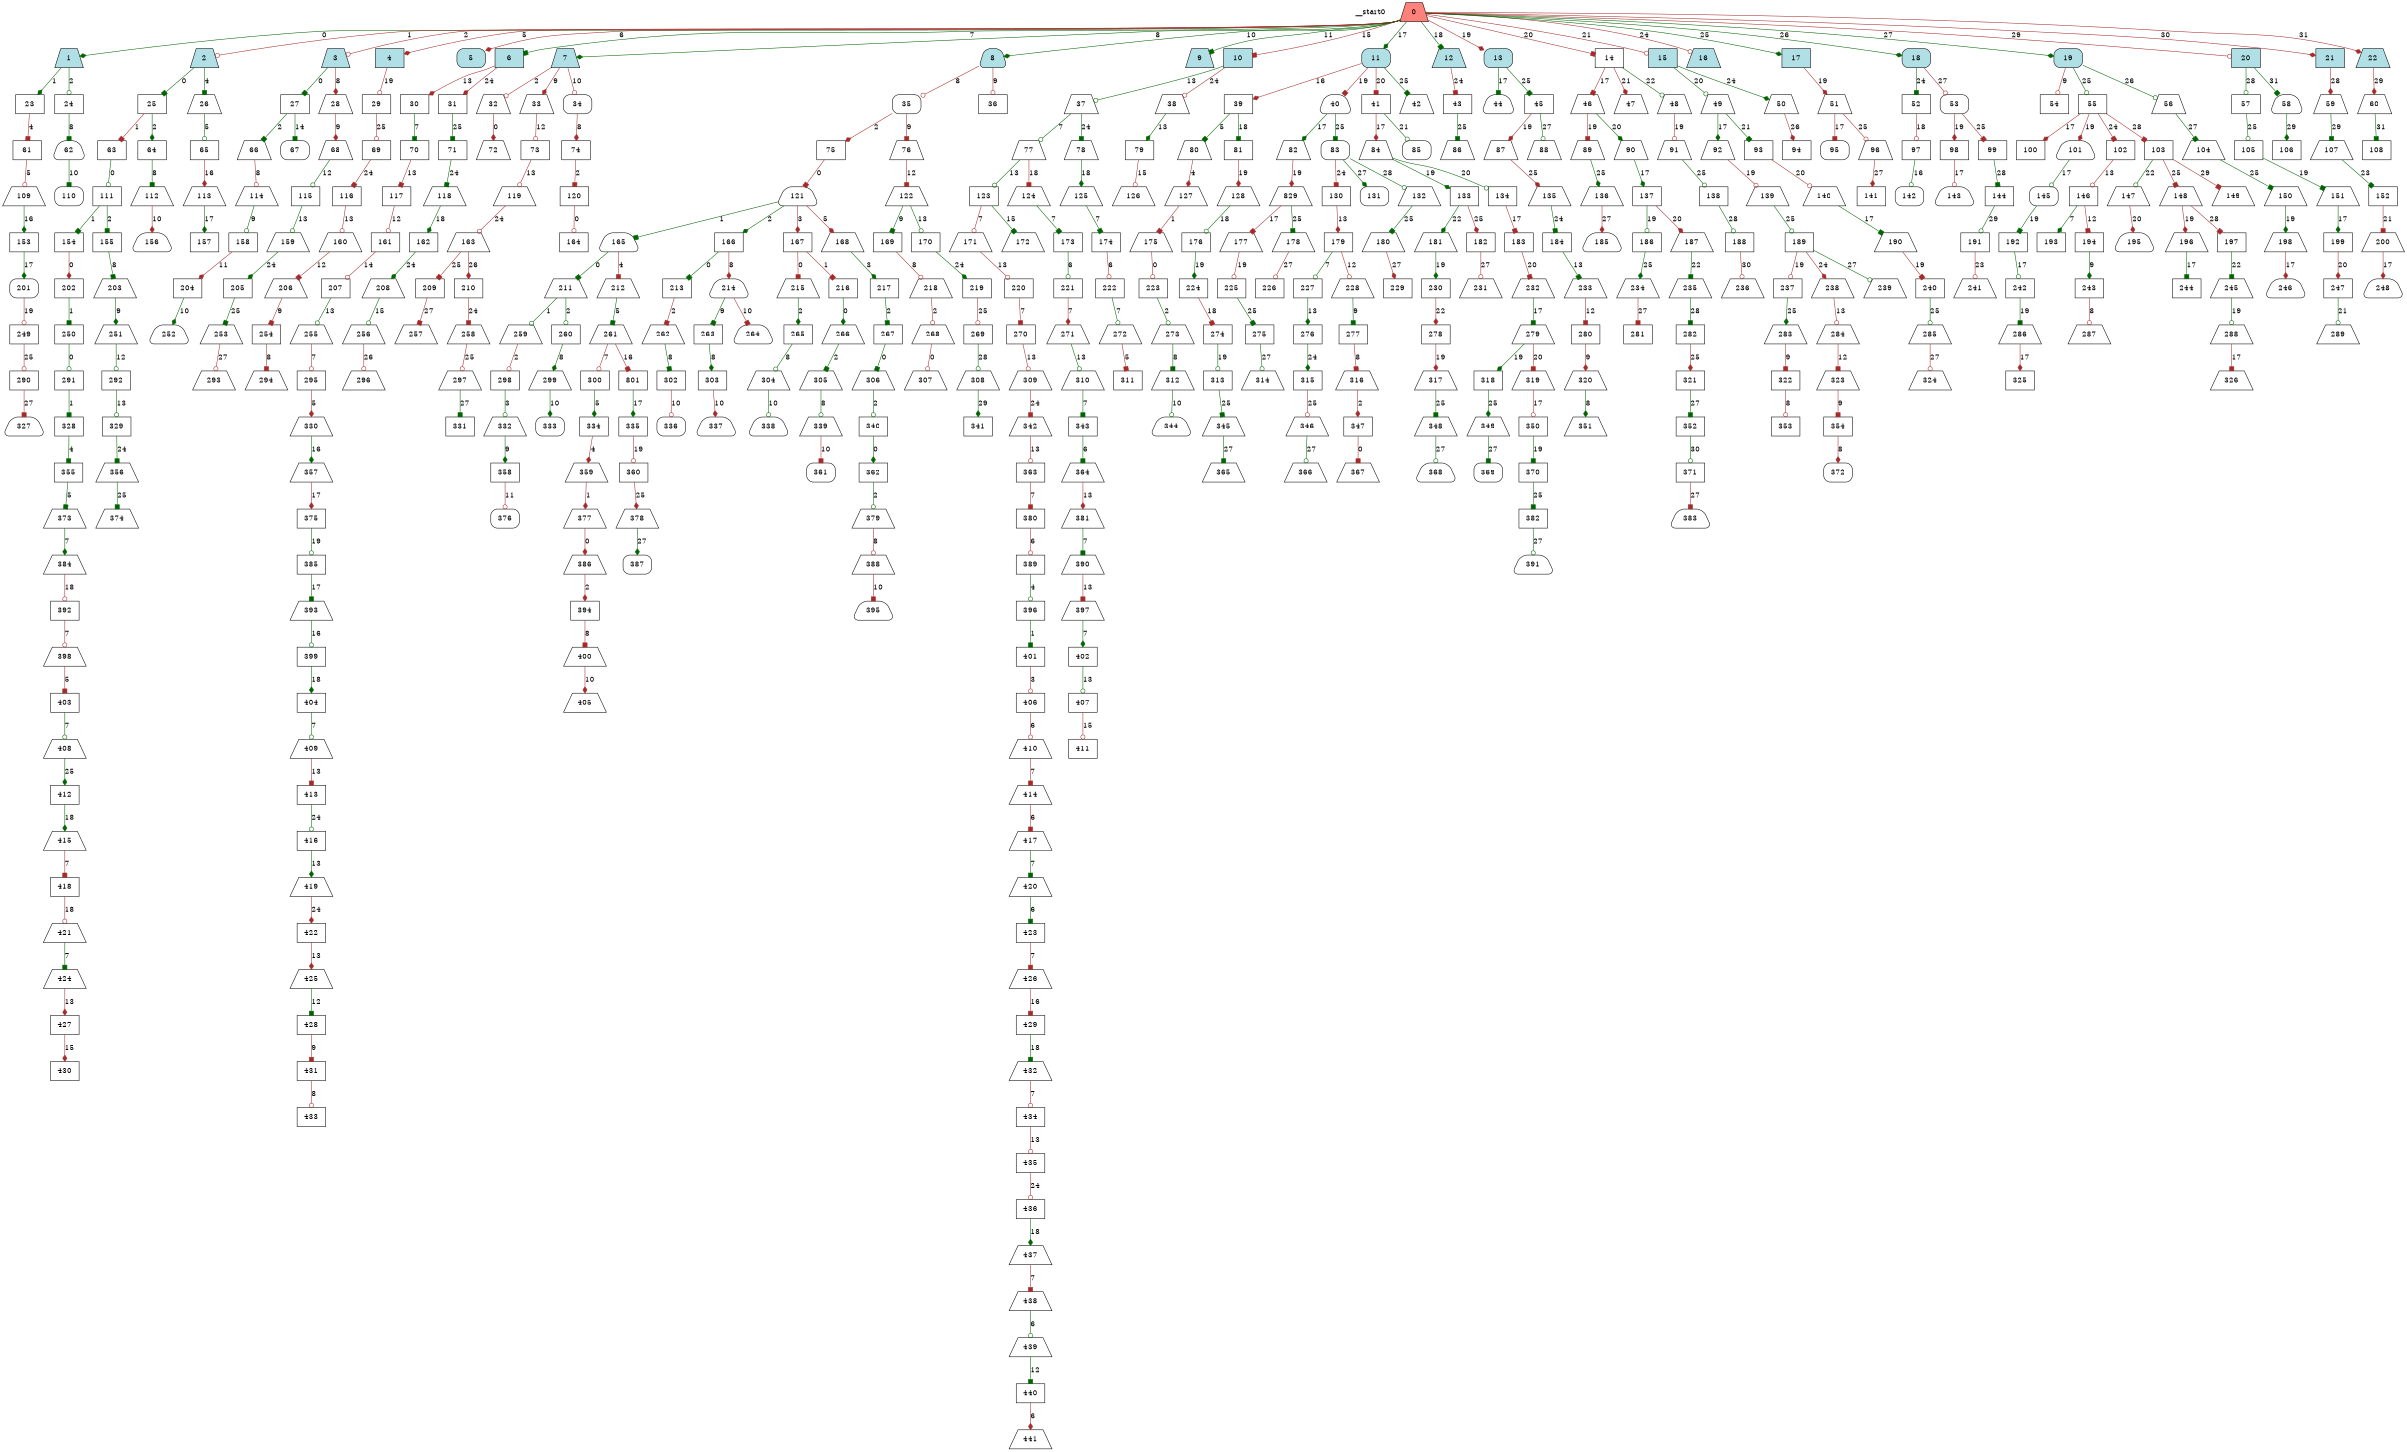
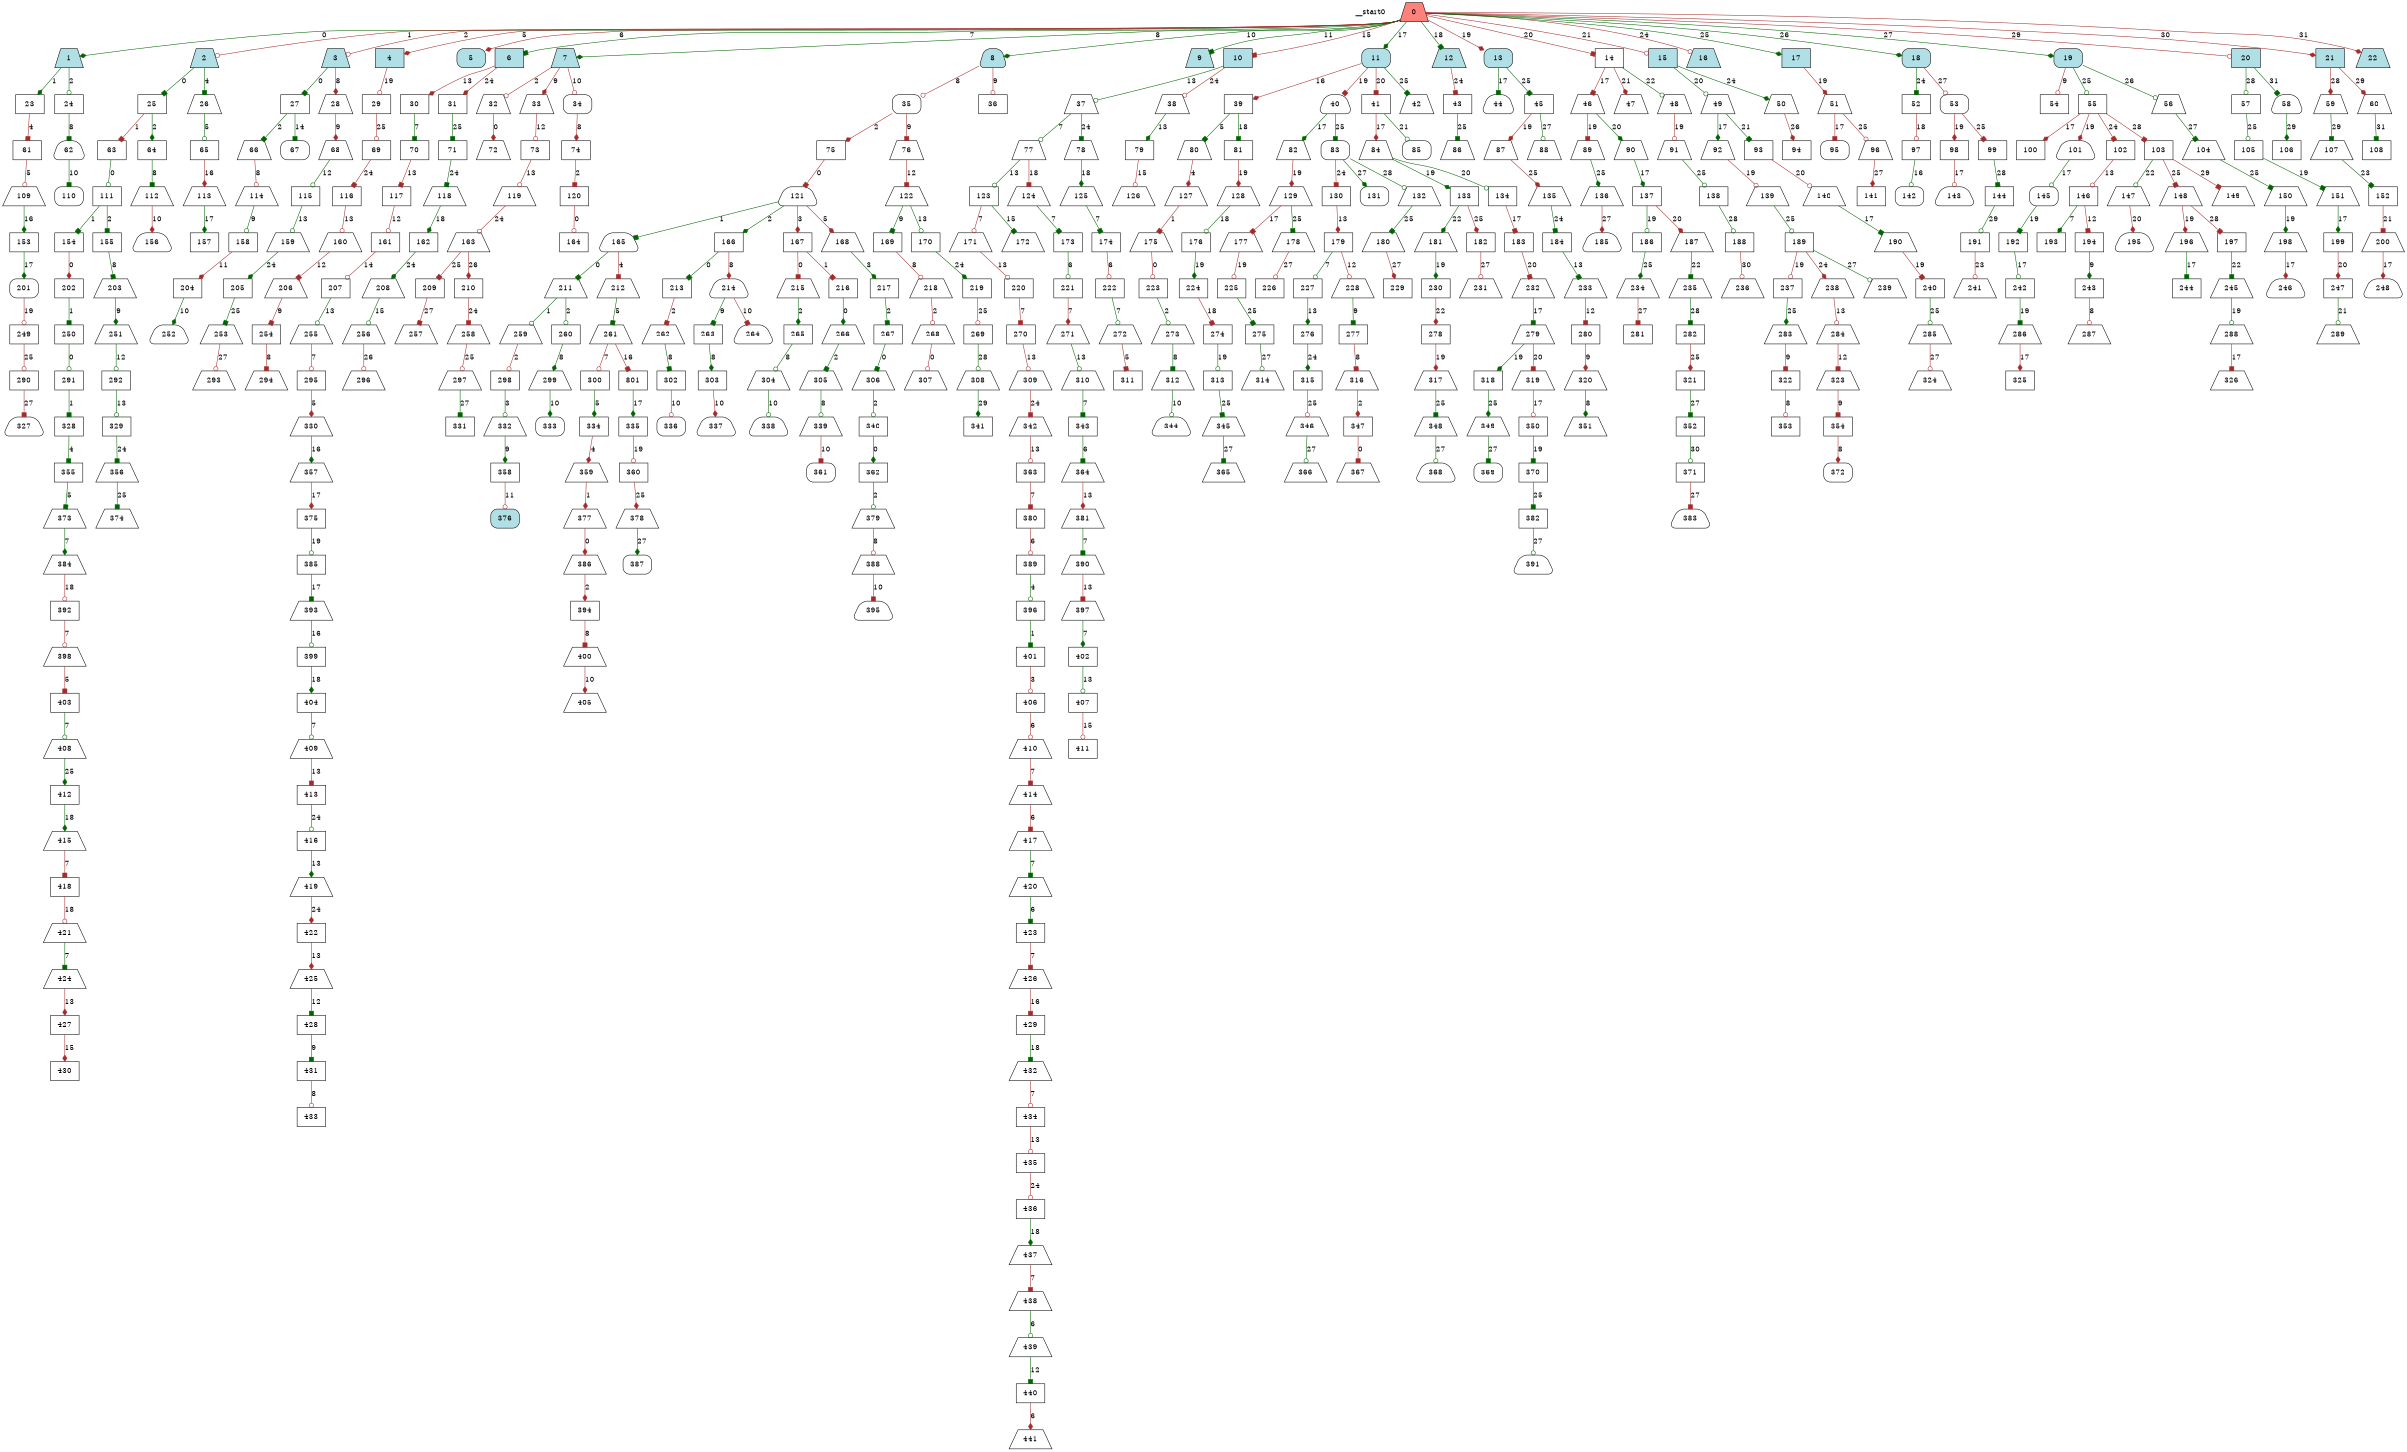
(2374, 78) -> (2350, 79)
(1291, 196) -> (1291, 196)
(505, 519) -> (505, 519)
(311, 1045) -> (311, 1045)
